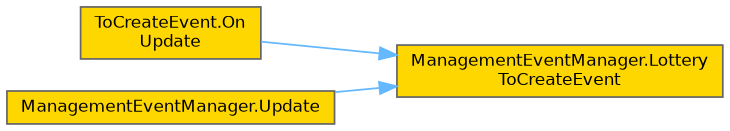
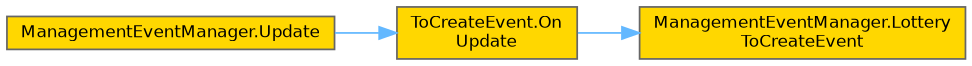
(357, 90) -> (357, 33)
